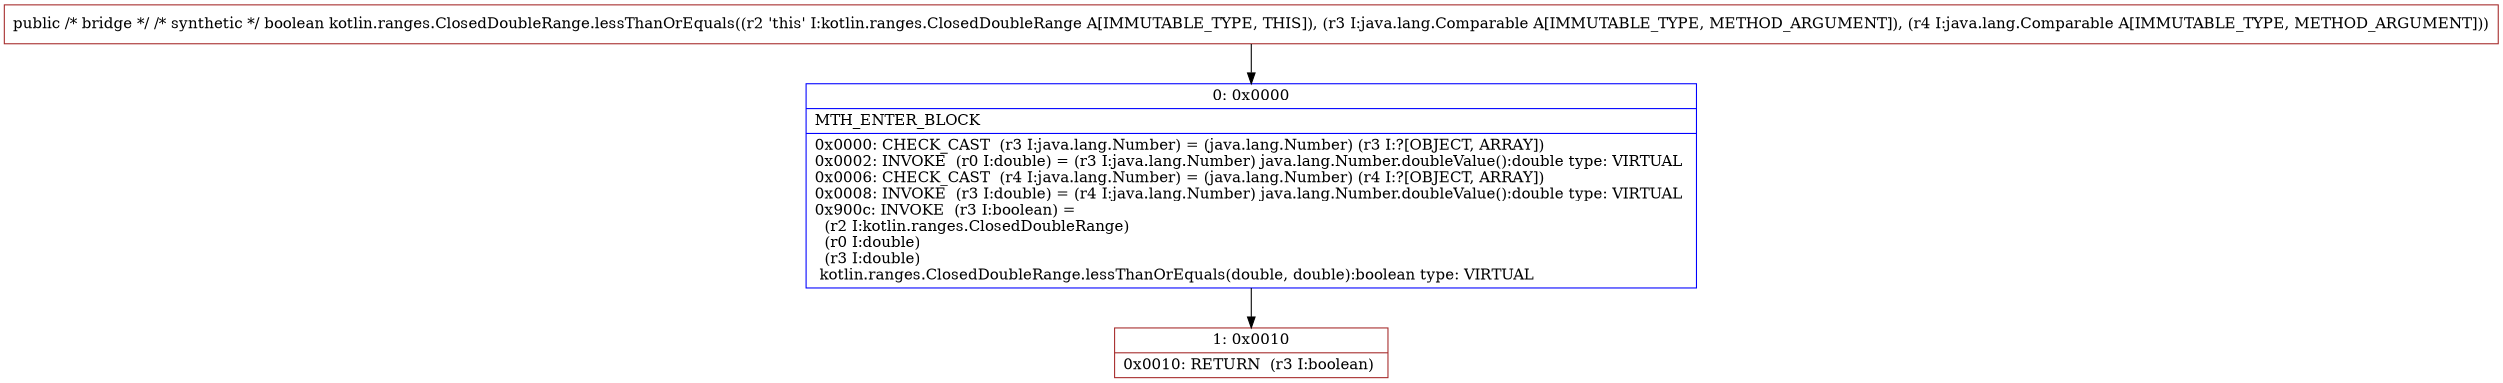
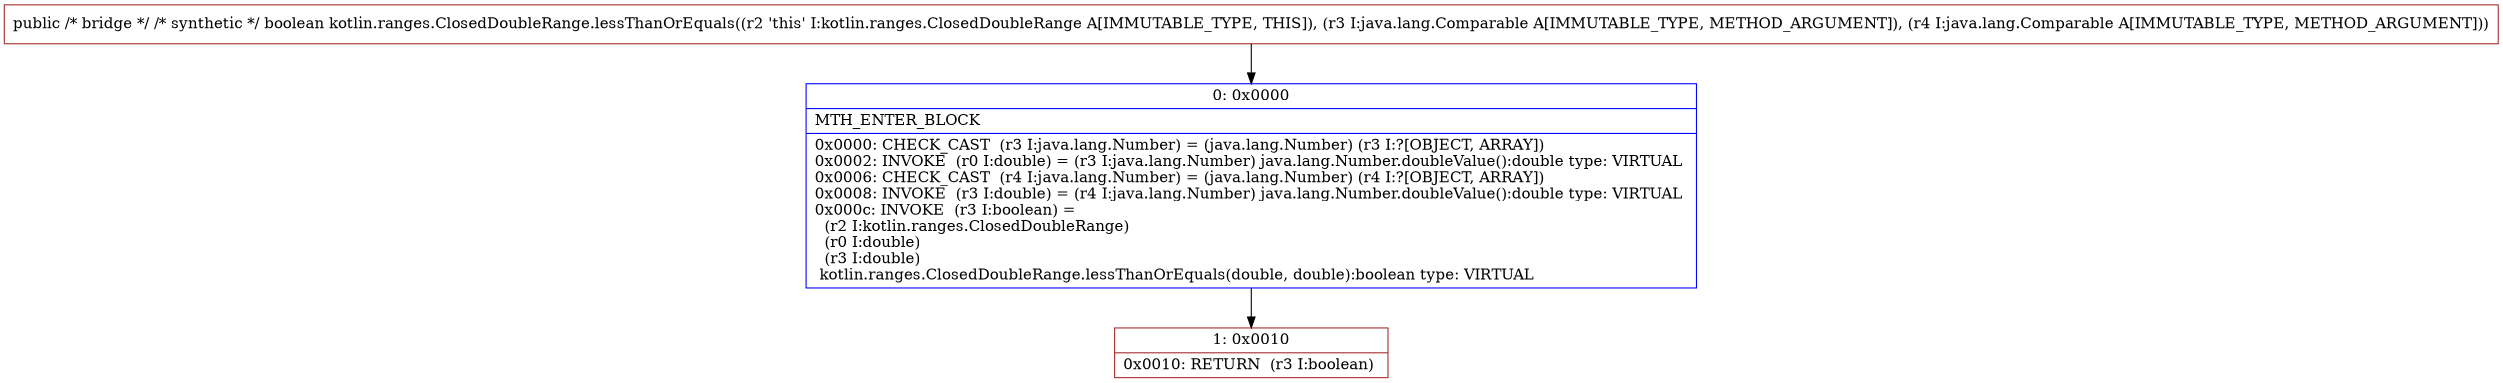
(948, 210) -> (948, 210)
